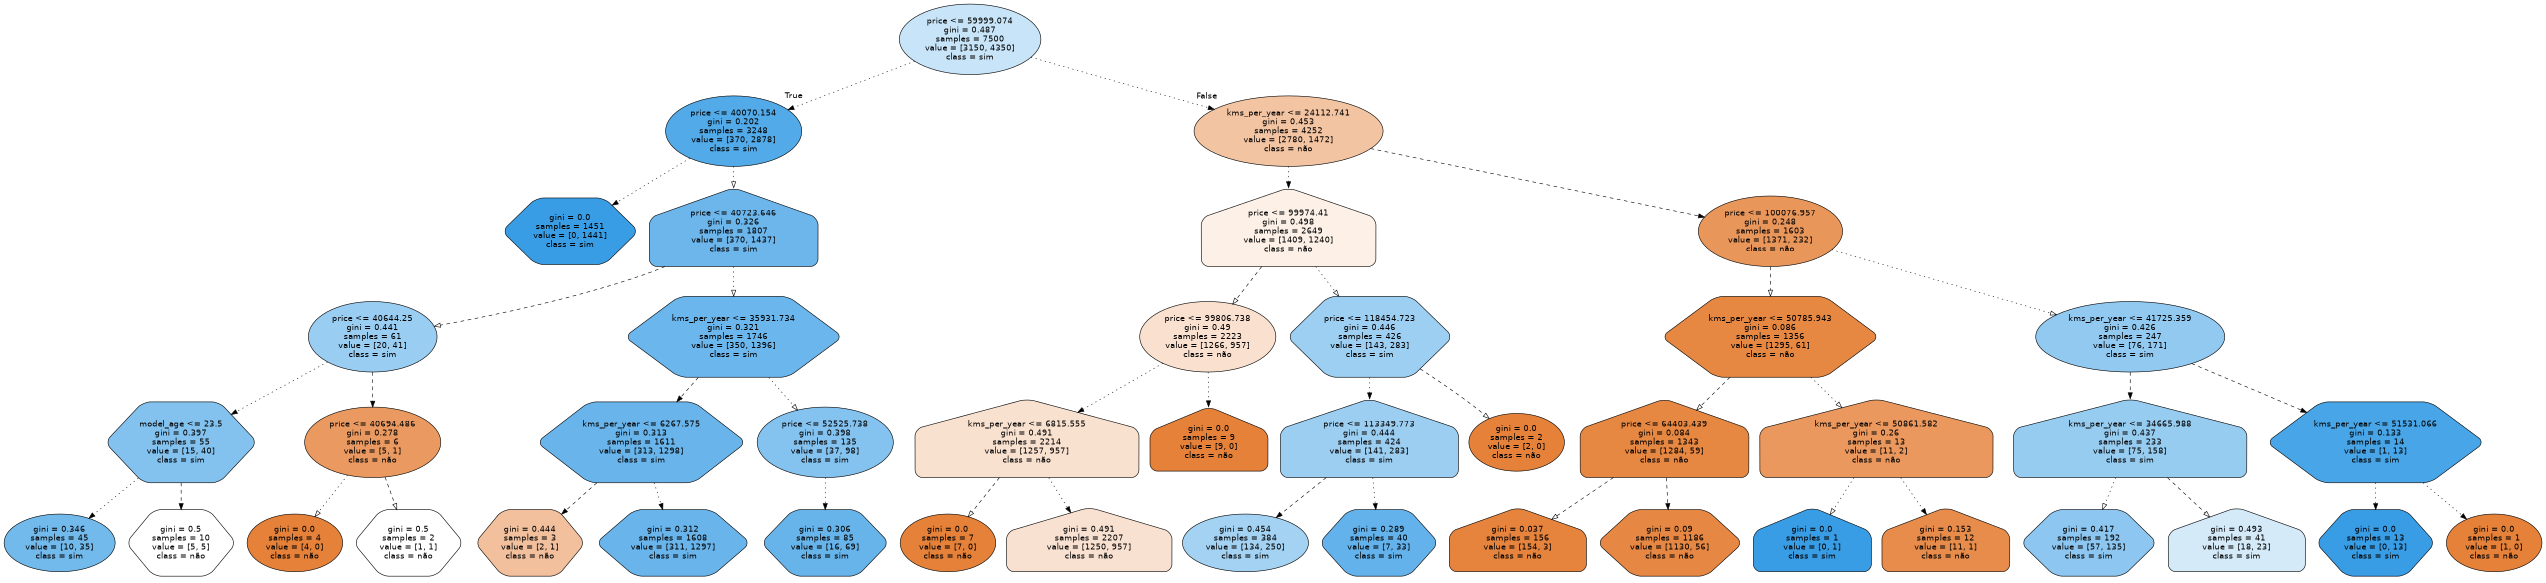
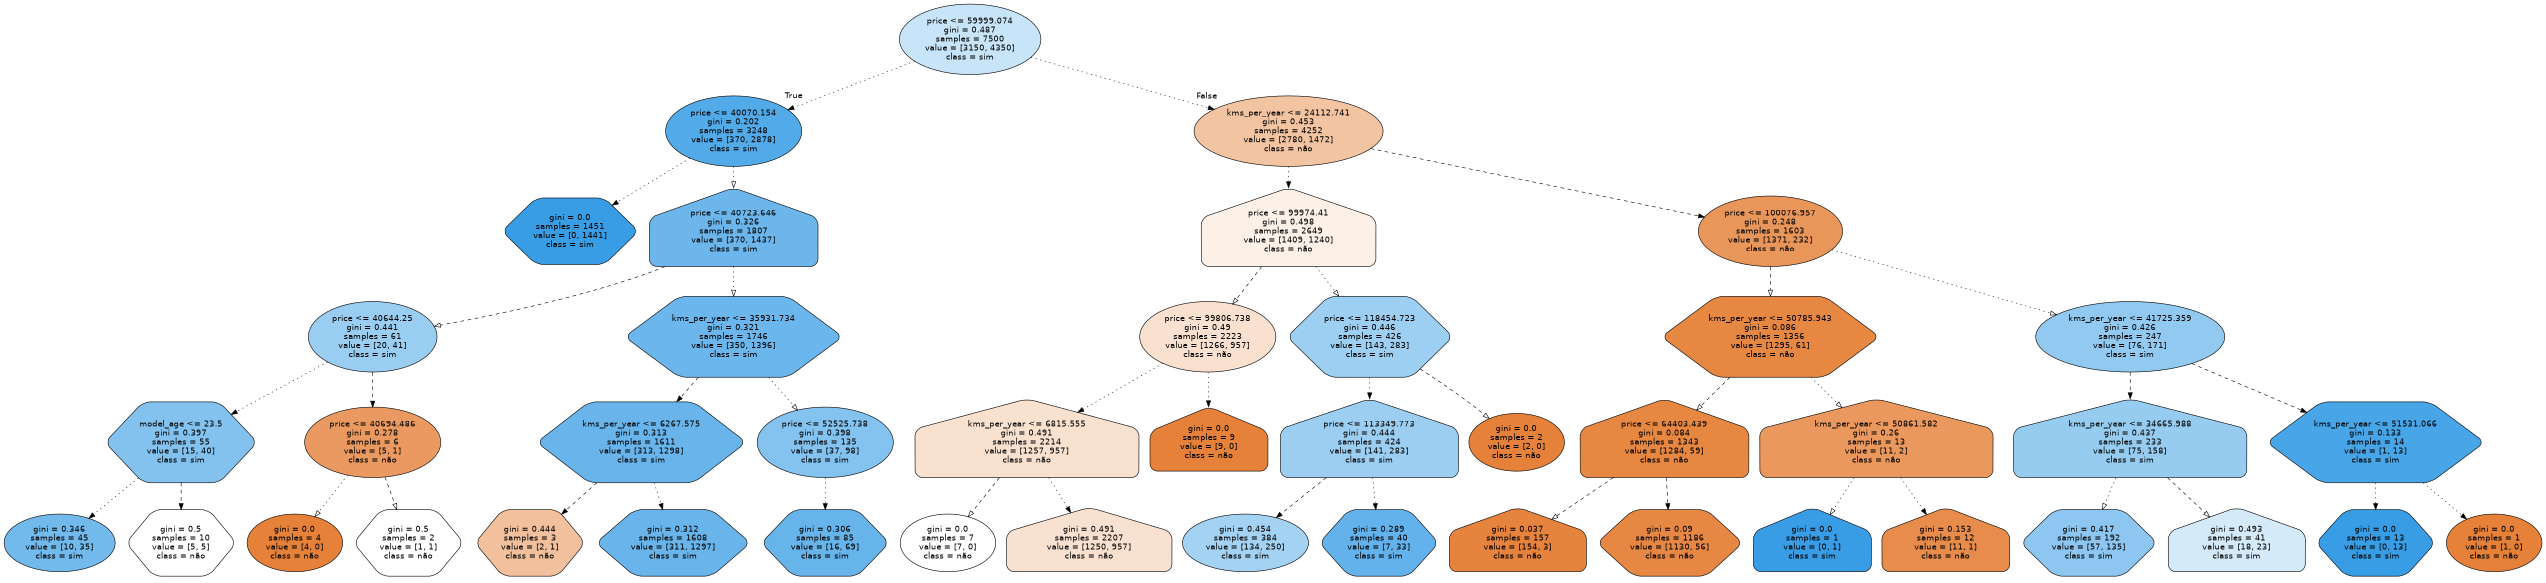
(948, 543) -> (948, 543)
(1518, 543) -> (1518, 543)
